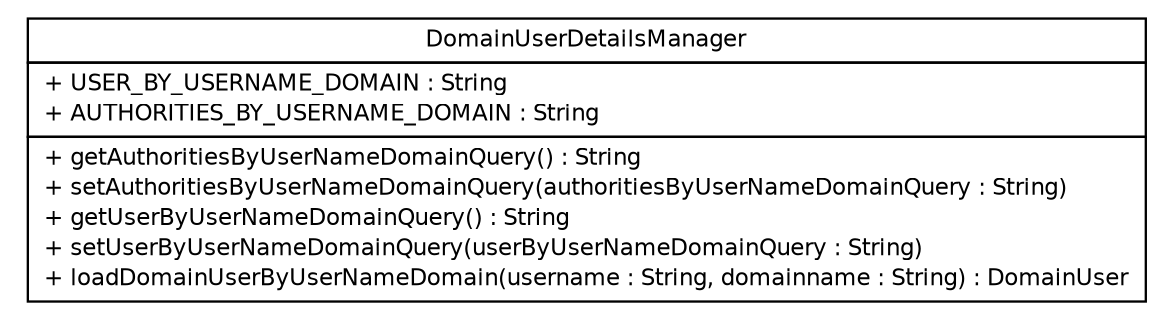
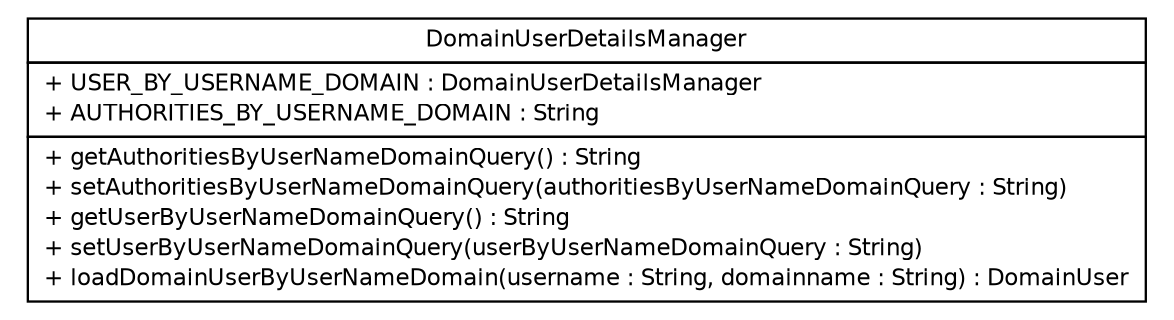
(276, 84) -> (404, 84)
